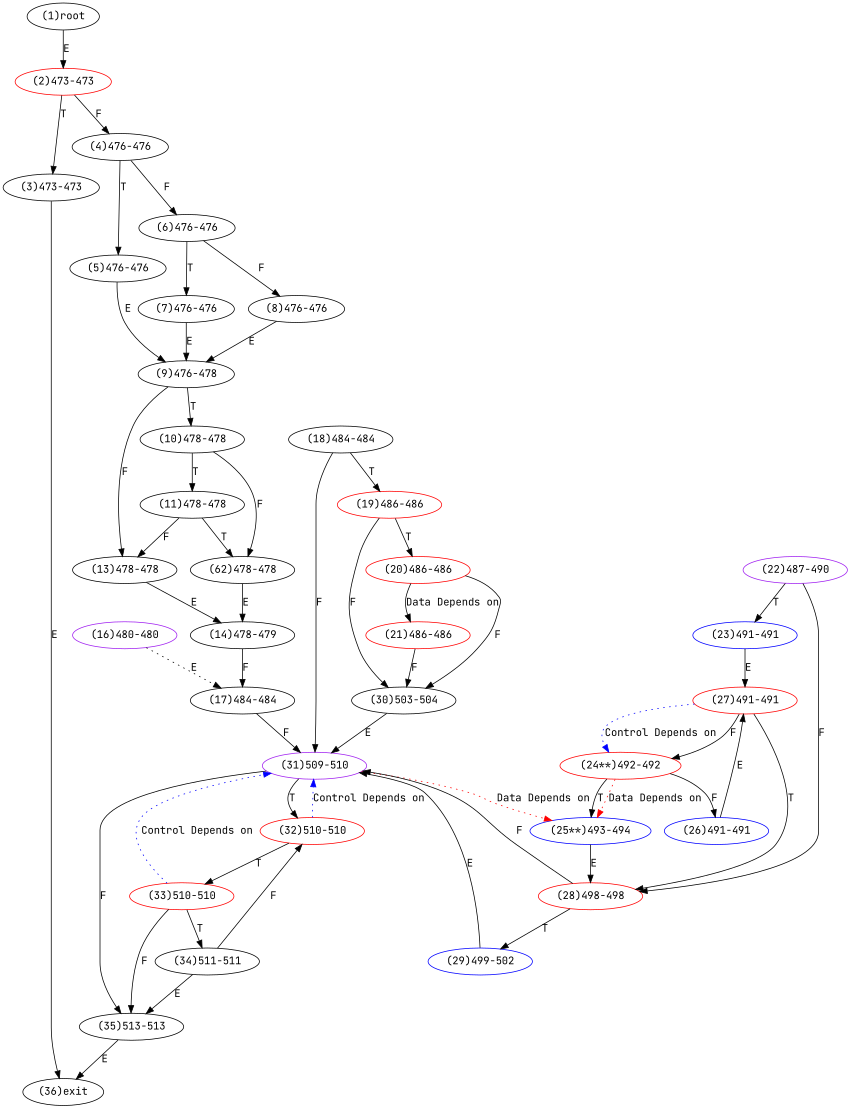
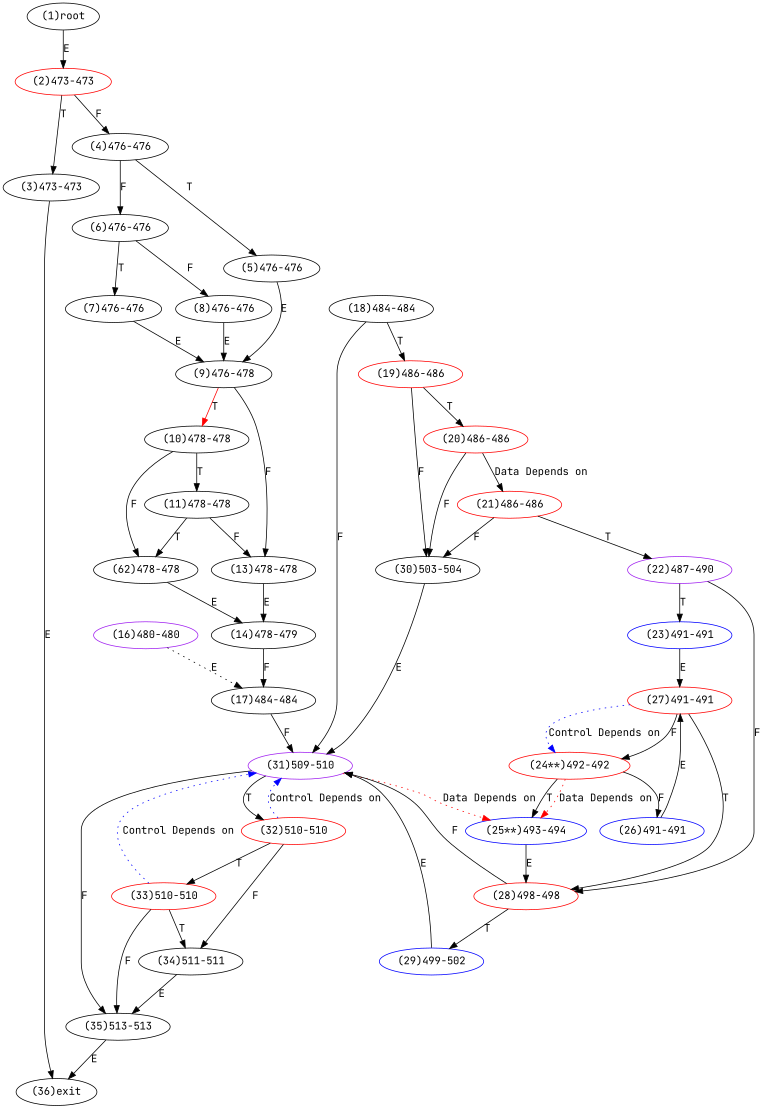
(189, 403) -> (212, 403)
none -> (591, 536)
(257, 899) -> (245, 893)
